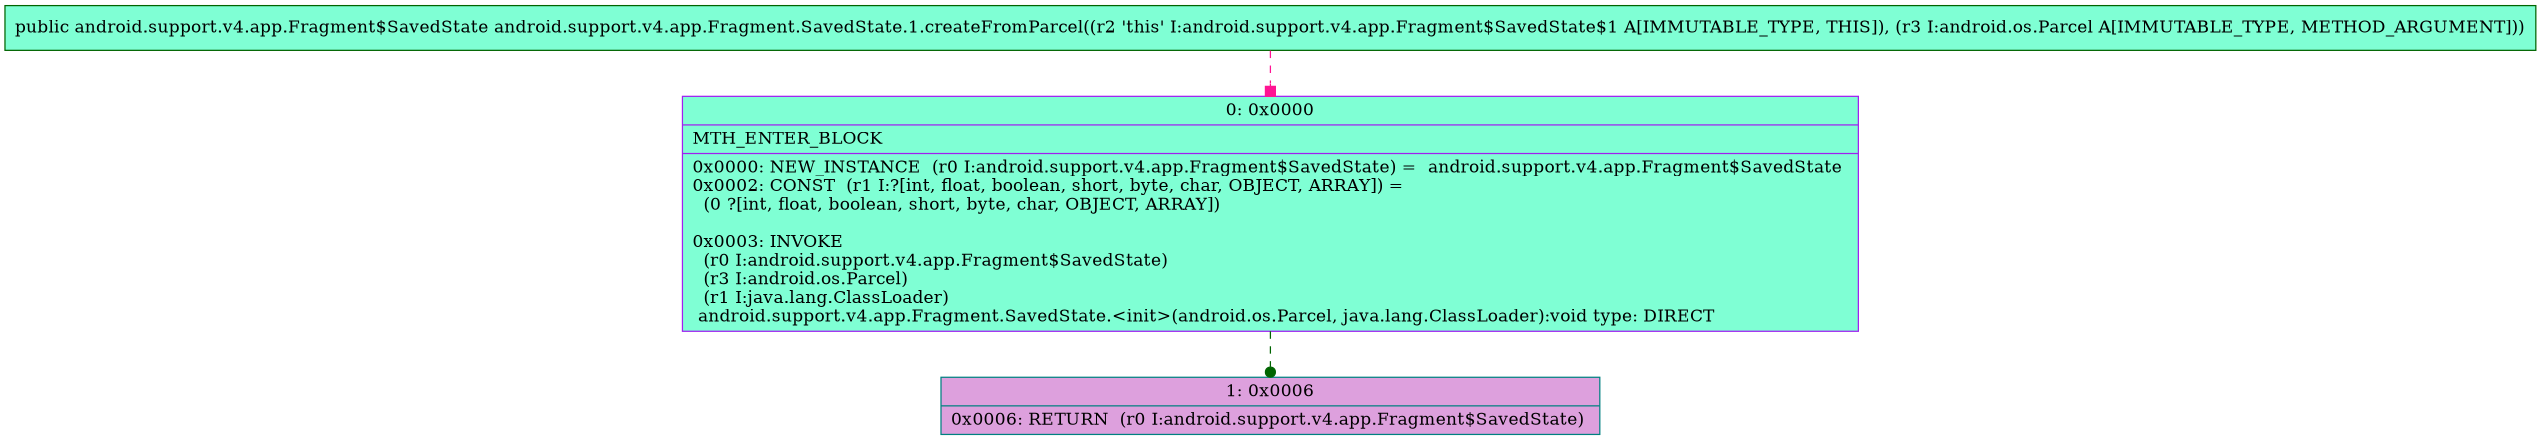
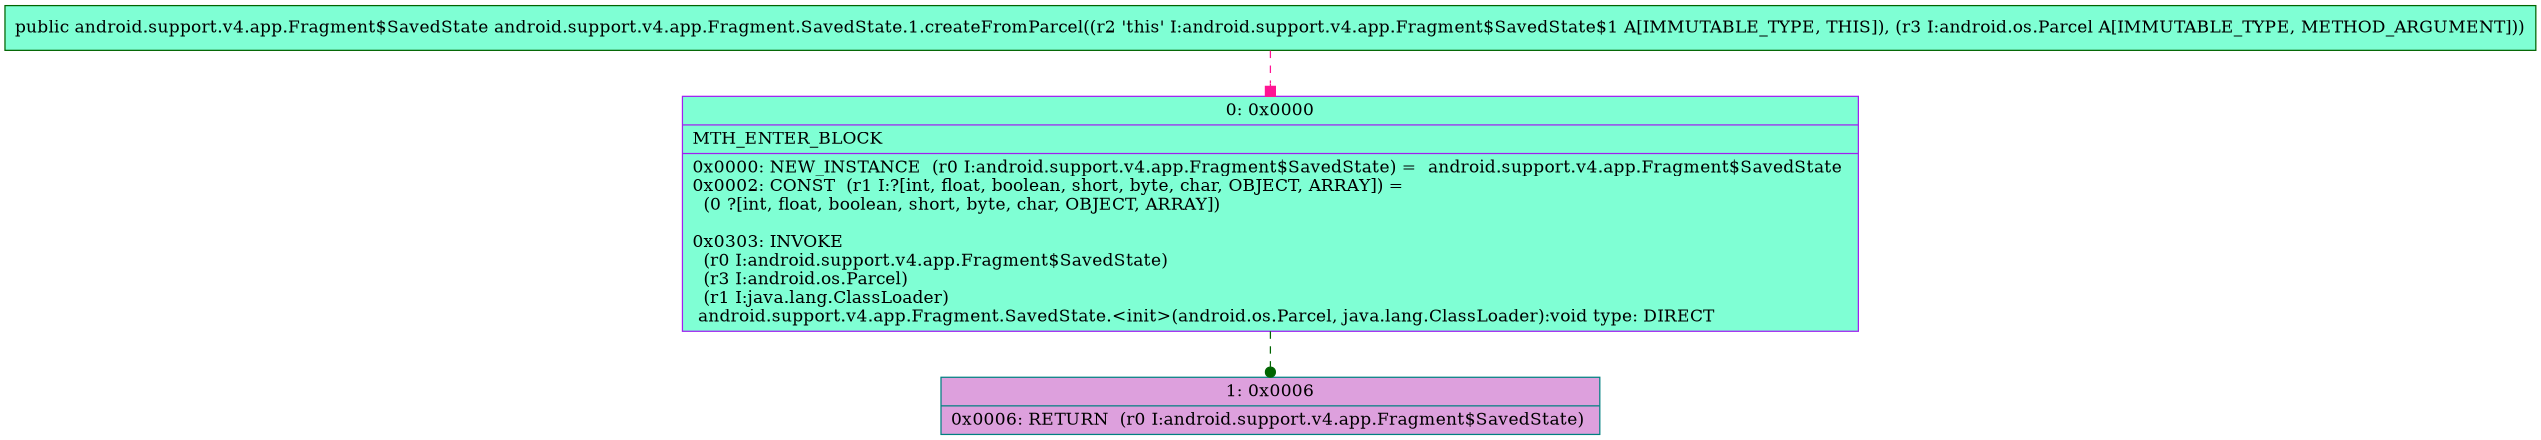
(774, 242) -> (774, 242)
